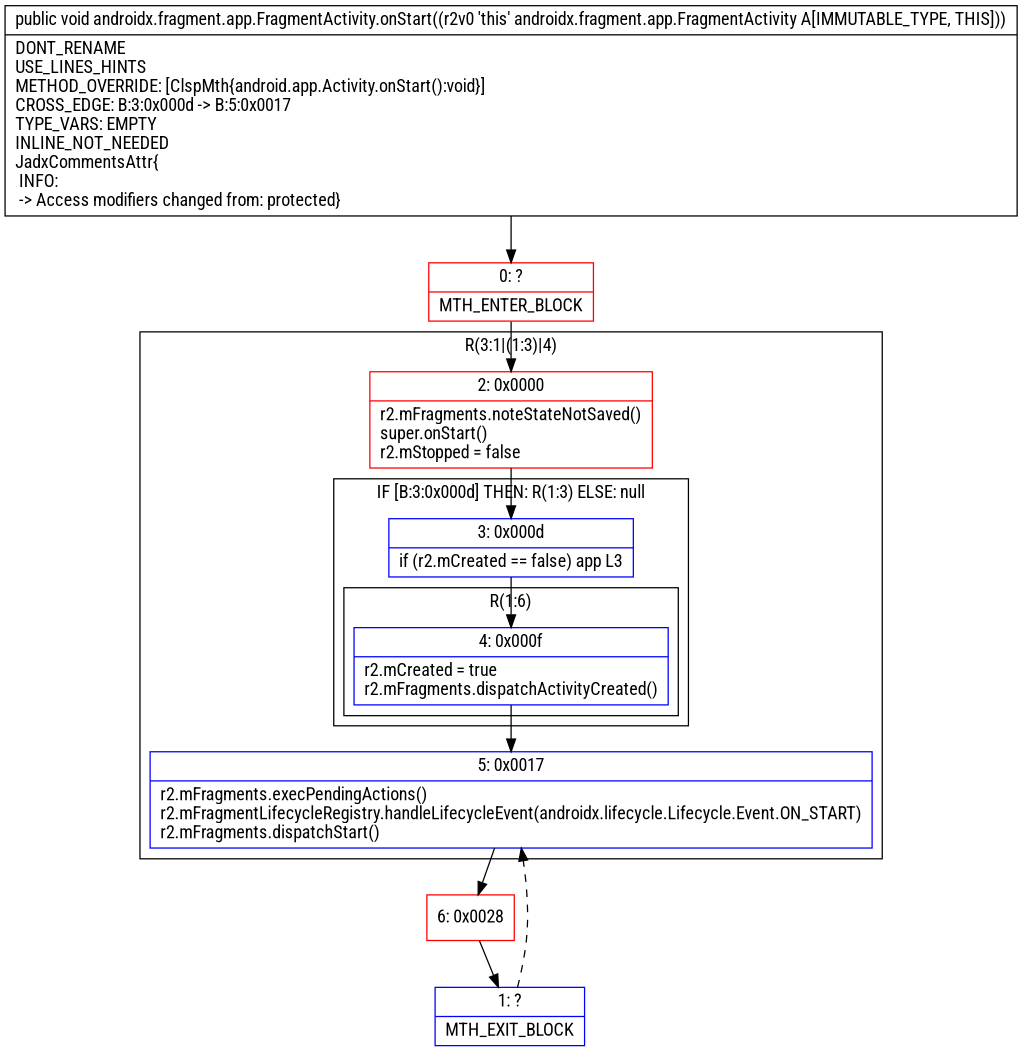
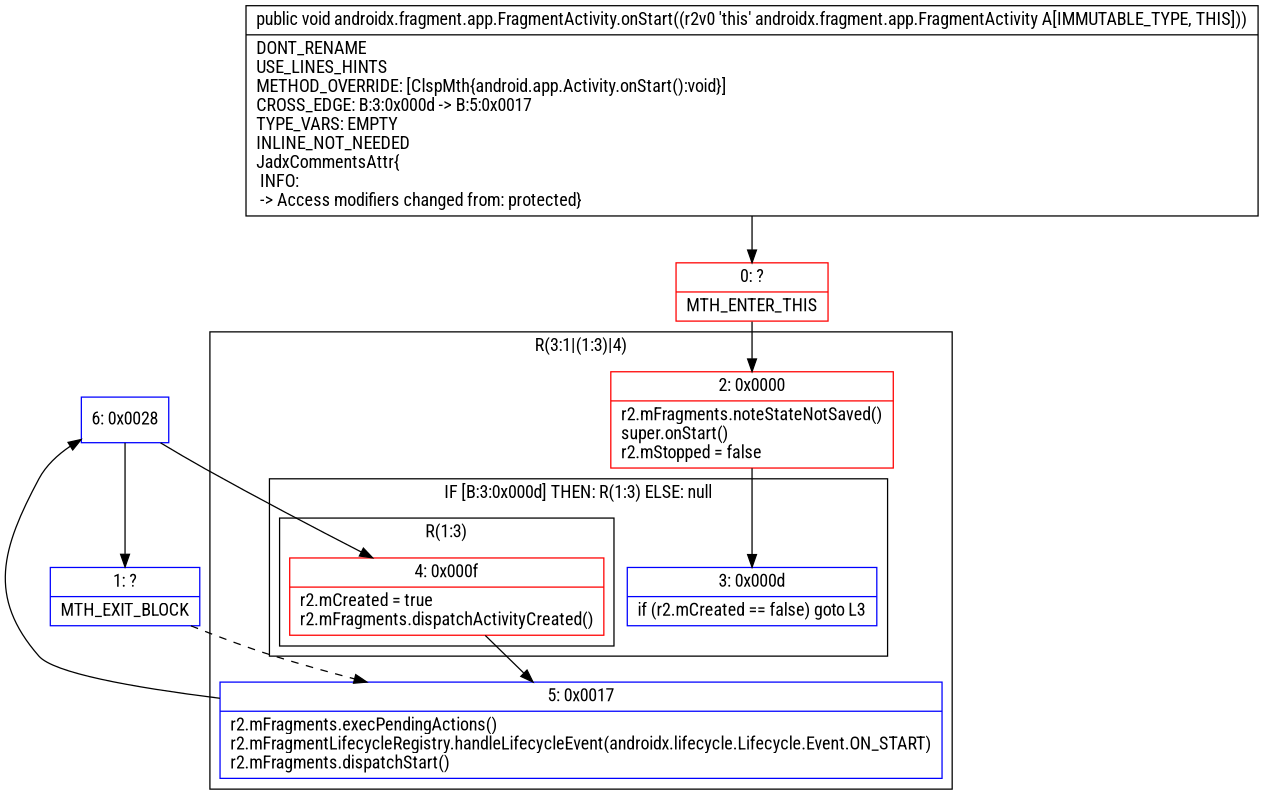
(511, 306) -> (752, 306)
(511, 562) -> (752, 611)
(511, 596) -> (260, 499)
(511, 602) -> (447, 533)
(511, 666) -> (447, 597)
(471, 918) -> (125, 420)
